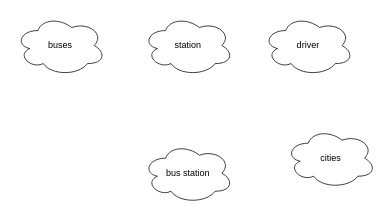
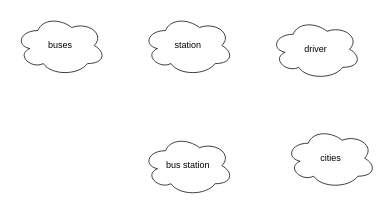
(308, 45) -> (315, 49)
(188, 173) -> (188, 165)
